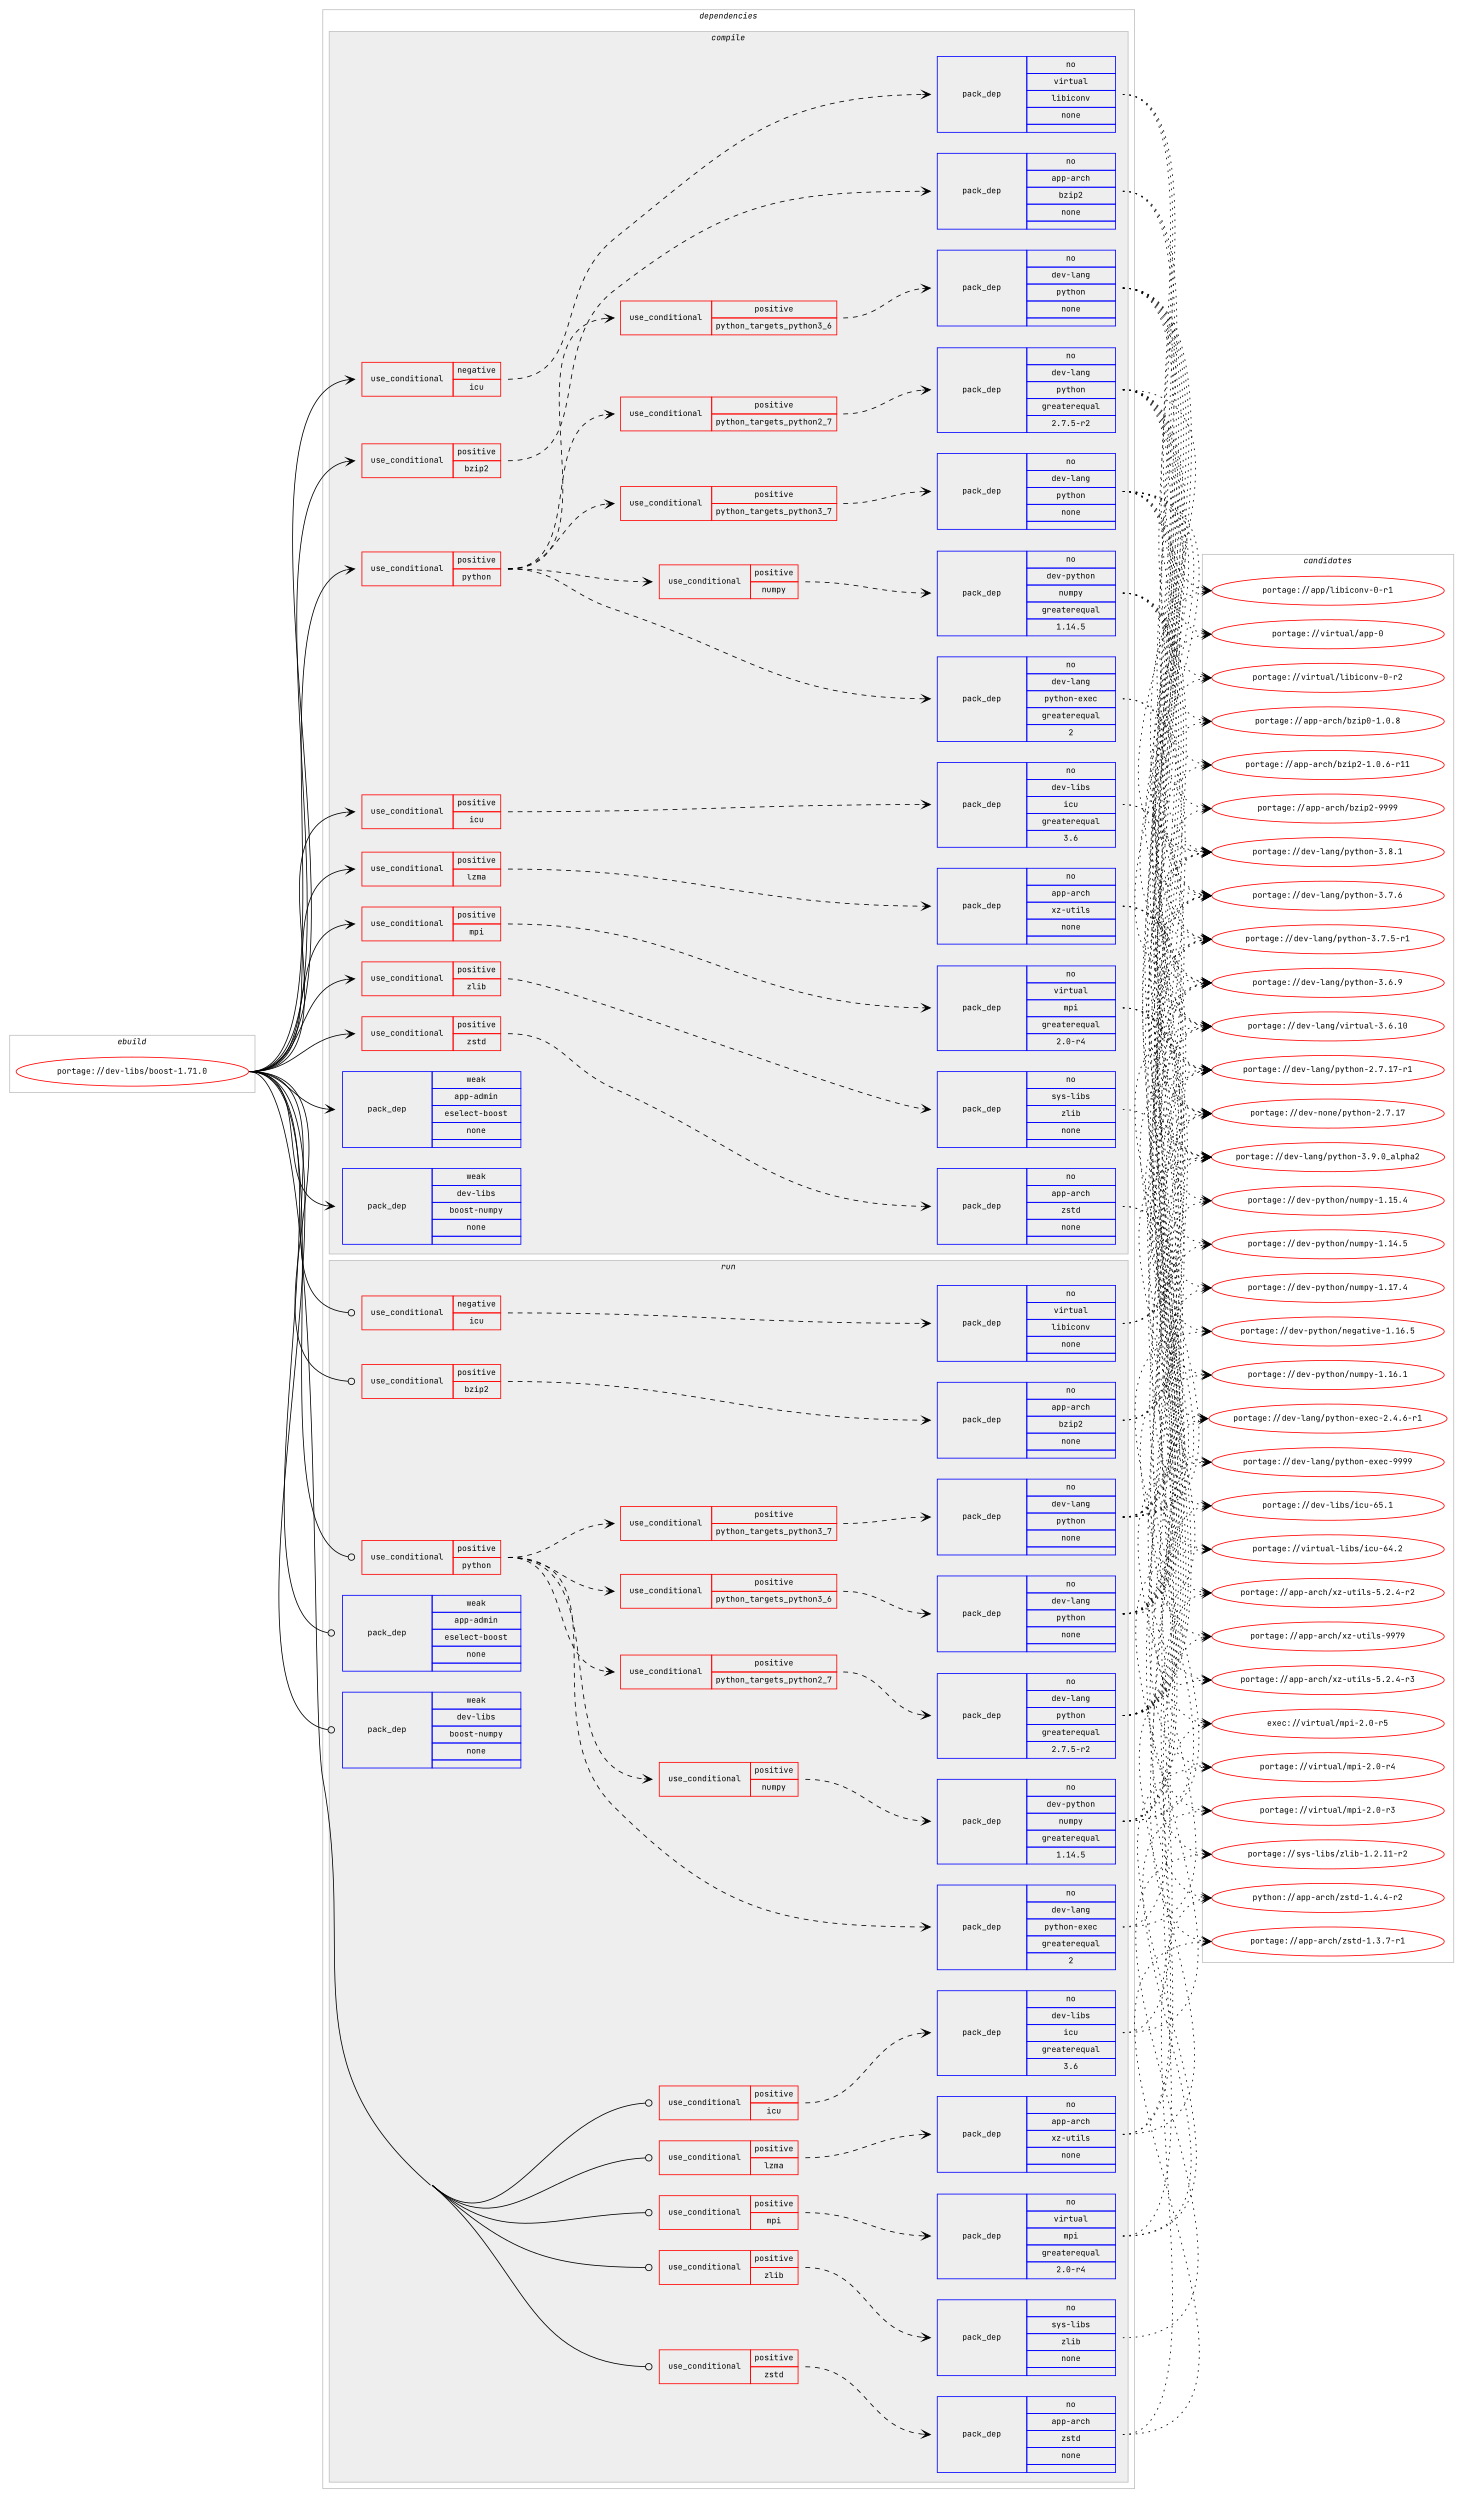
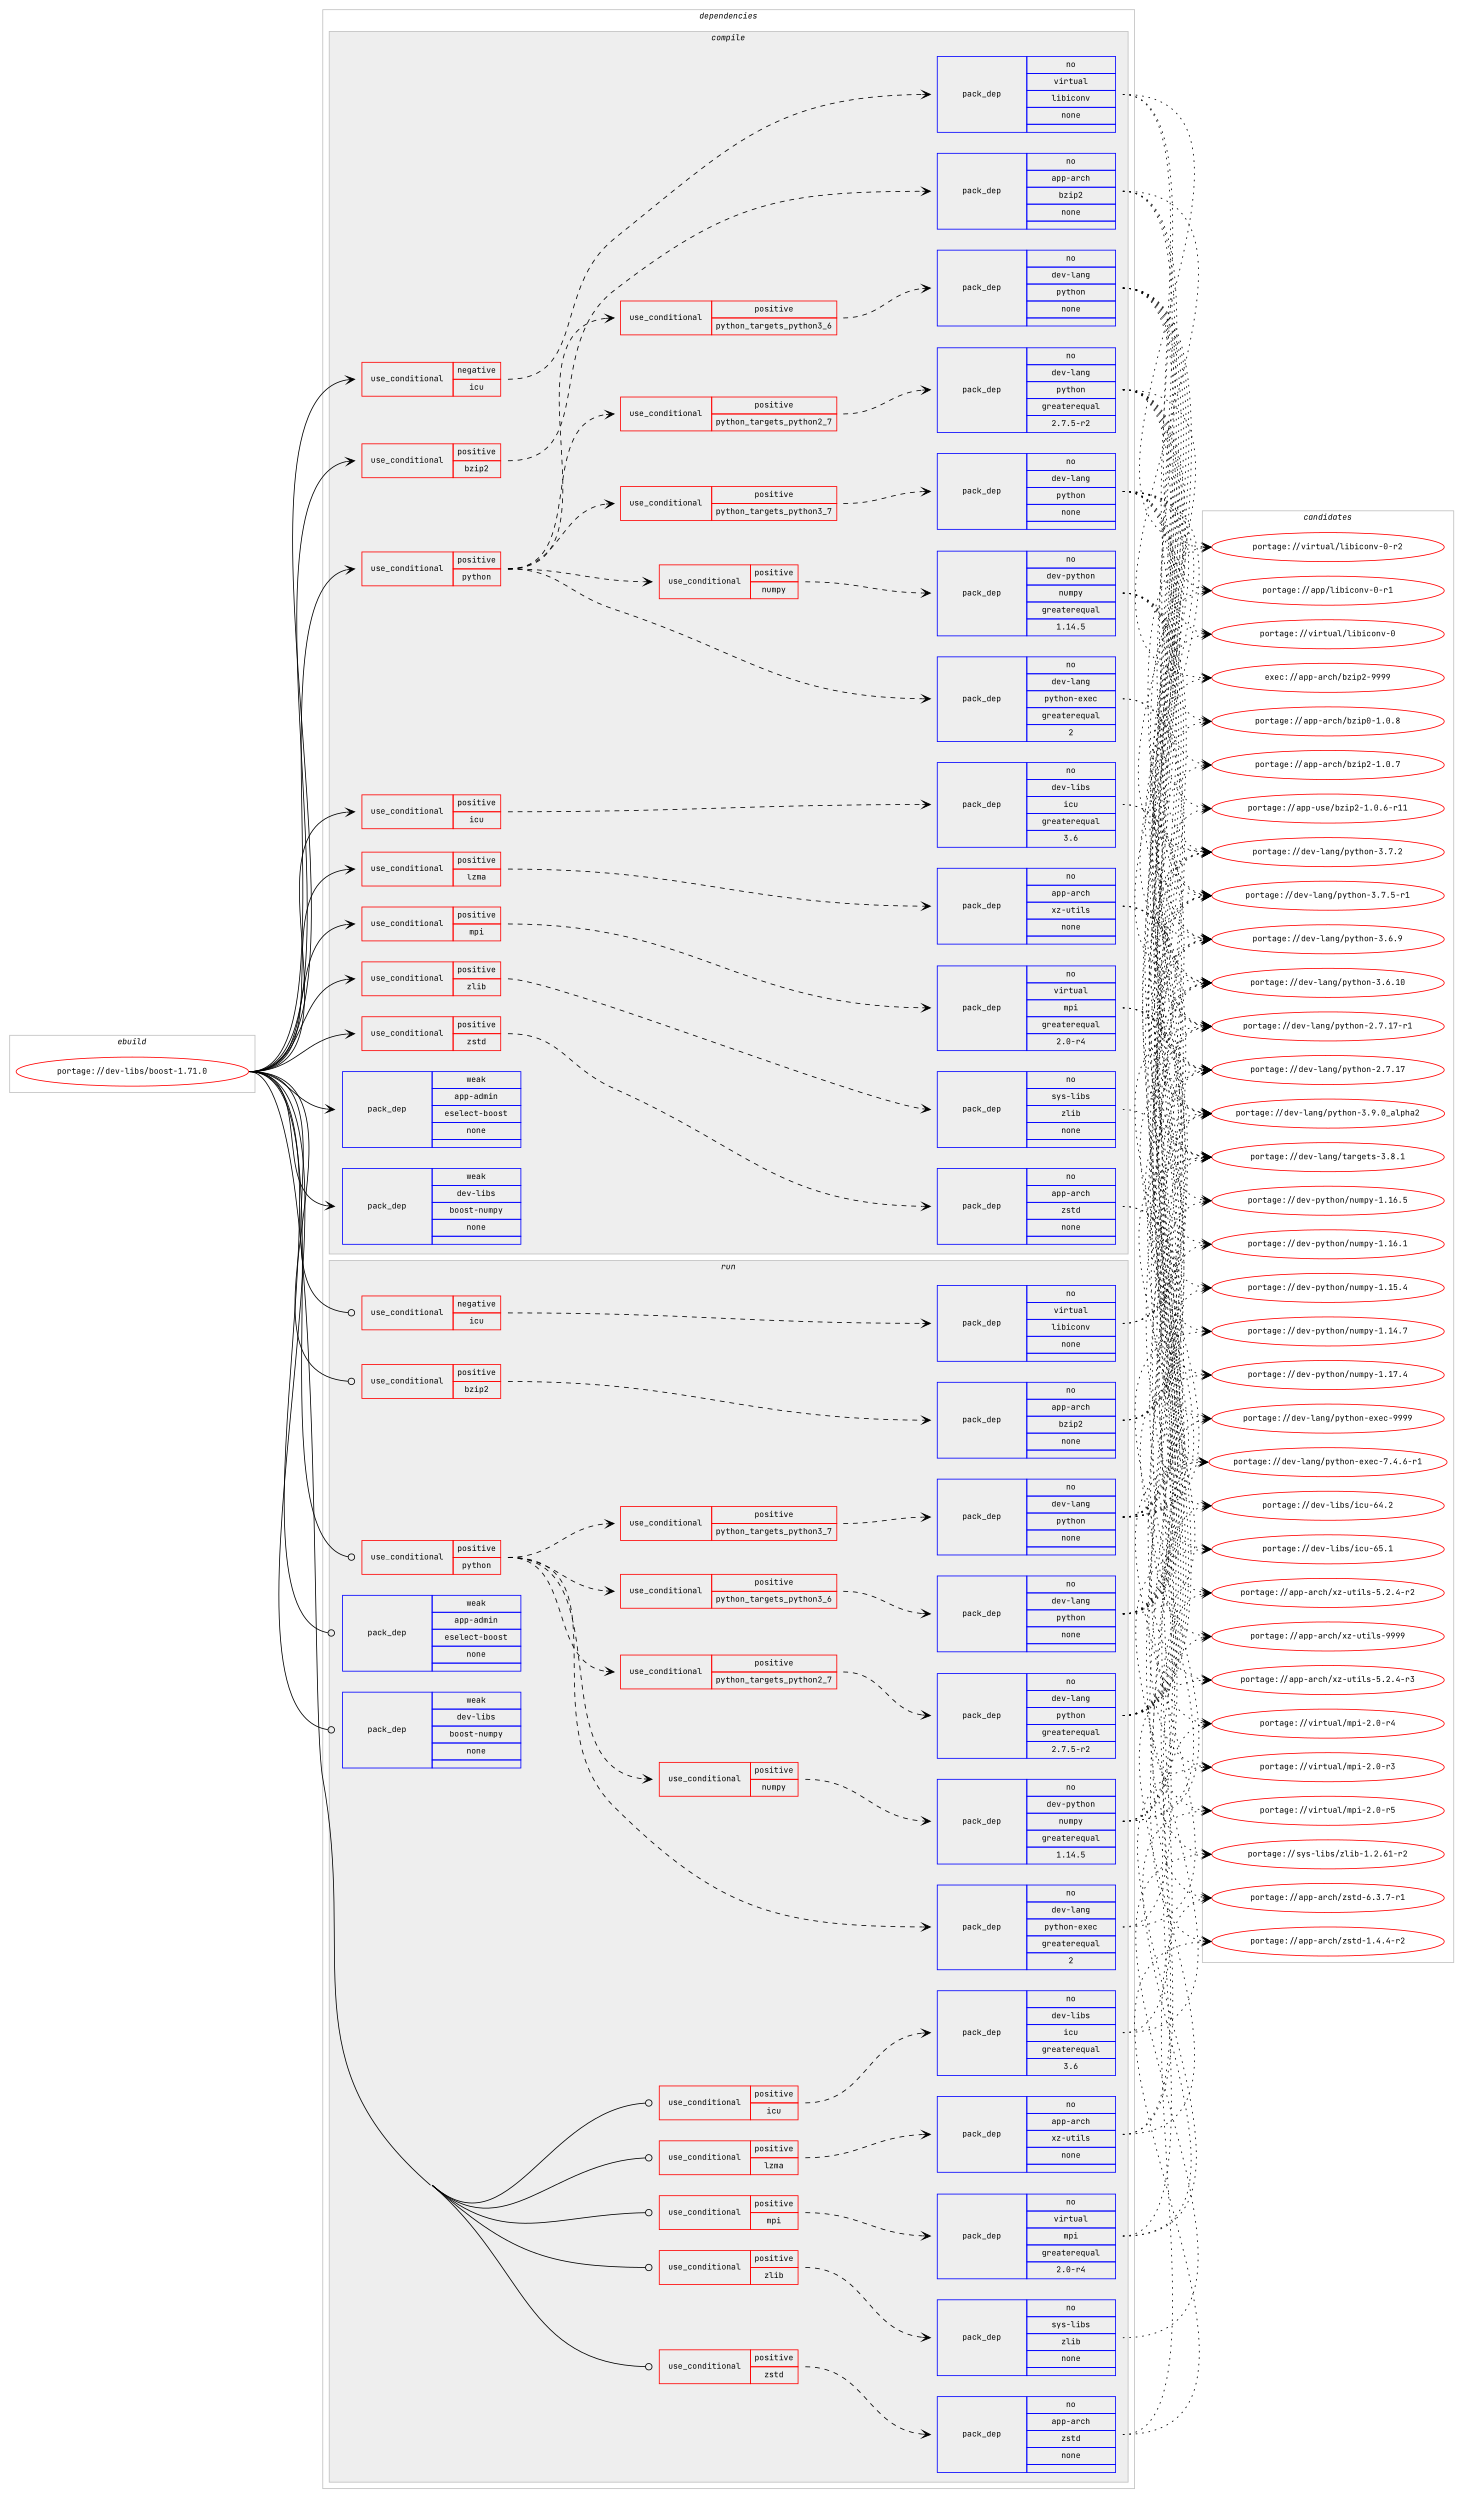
(1328, 634) -> (1328, 634)
none -> (1328, 765)
(1328, 765) -> (1328, 809)
(1328, 809) -> (1328, 678)
(1328, 852) -> (1328, 1157)
(1328, 896) -> (1328, 852)
(1328, 1026) -> (1328, 983)
(1328, 1114) -> (1328, 1070)
(1328, 1244) -> (1328, 1331)
(1328, 1331) -> (1328, 1201)
(1328, 1419) -> (1328, 1462)
(1328, 1549) -> (1328, 1506)
(1328, 1636) -> (1328, 1636)
(1328, 1724) -> (1328, 1811)
(1328, 1854) -> (1328, 1854)
(1328, 1898) -> (1328, 1942)
(1328, 1942) -> (1328, 1898)
